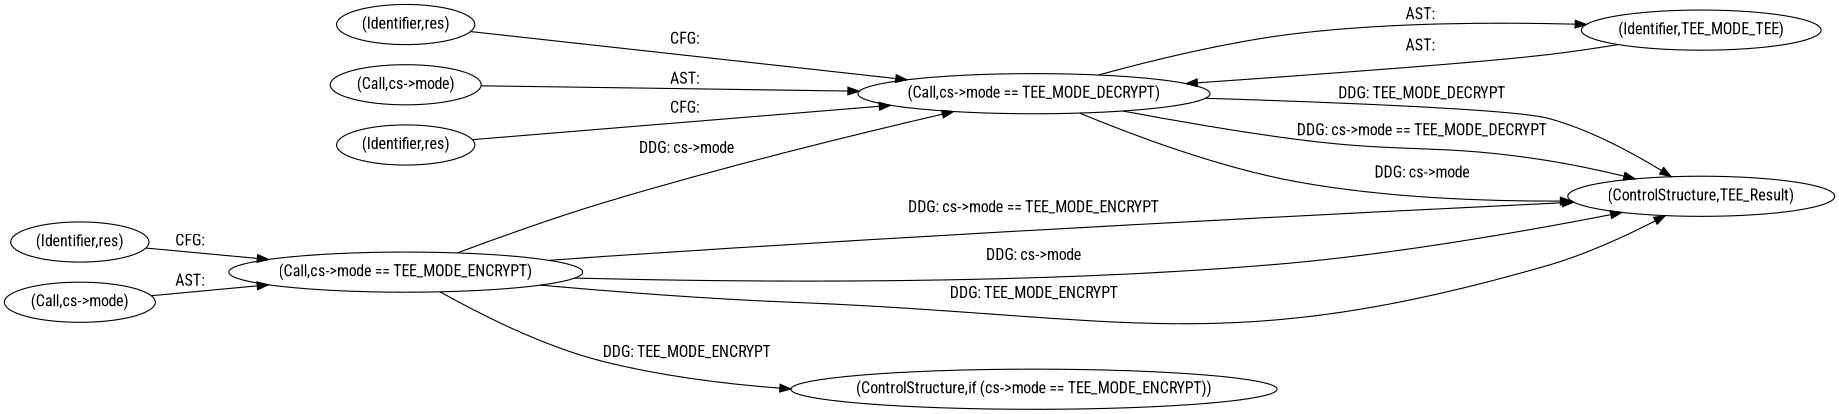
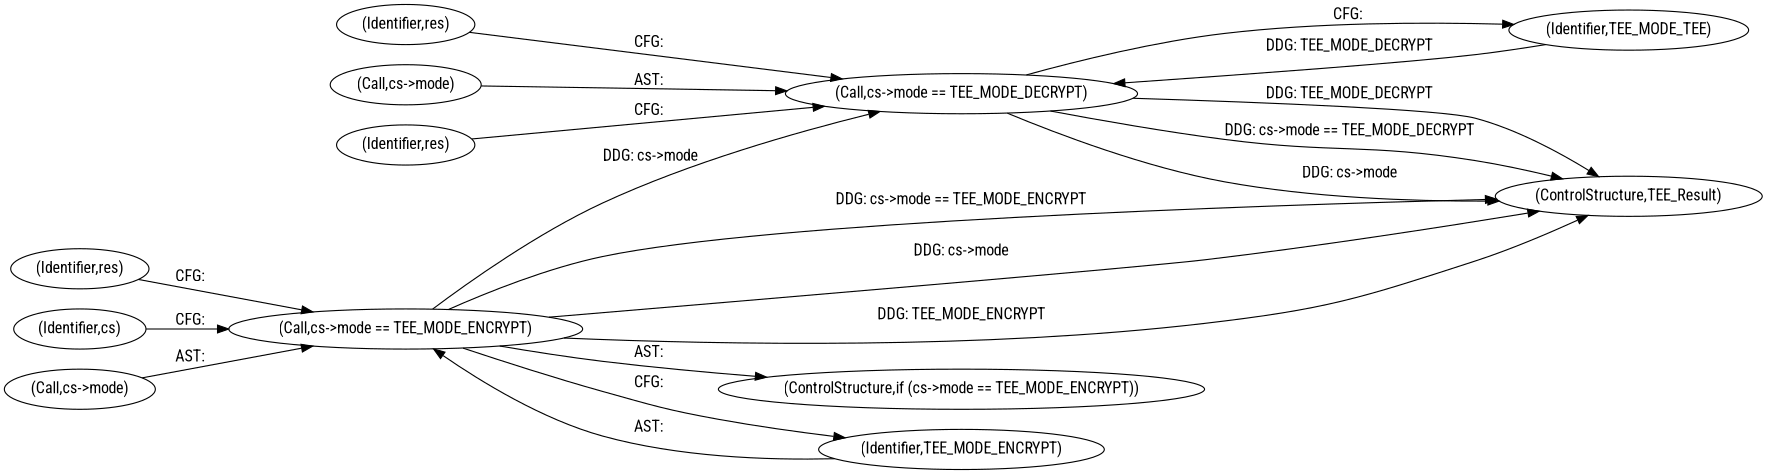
(1422, 15) -> (1350, 15)
(1422, 46) -> (1350, 46)
none -> (80, 329)
(687, 353) -> (651, 353)
none -> (961, 449)
